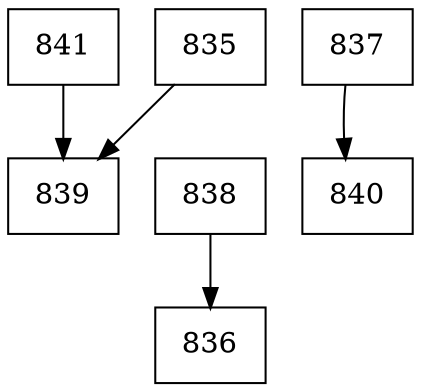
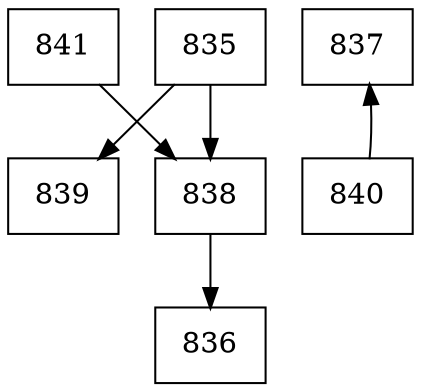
(63, 111) -> (128, 113)
none -> (210, 111)
(344, 111) -> (371, 132)
